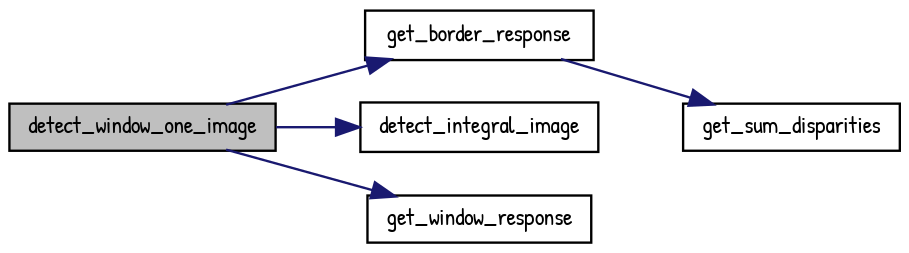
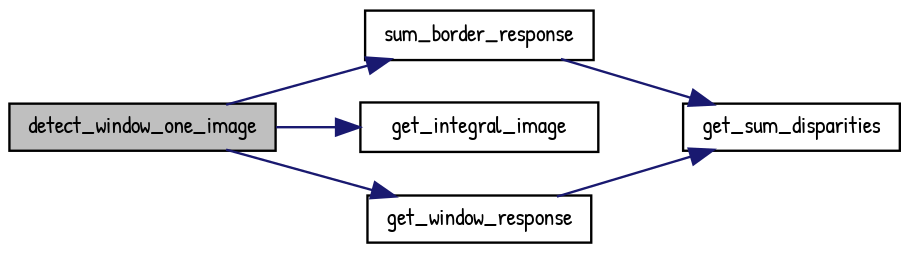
(479, 35) -> (479, 35)
(479, 127) -> (479, 127)
none -> (624, 177)
